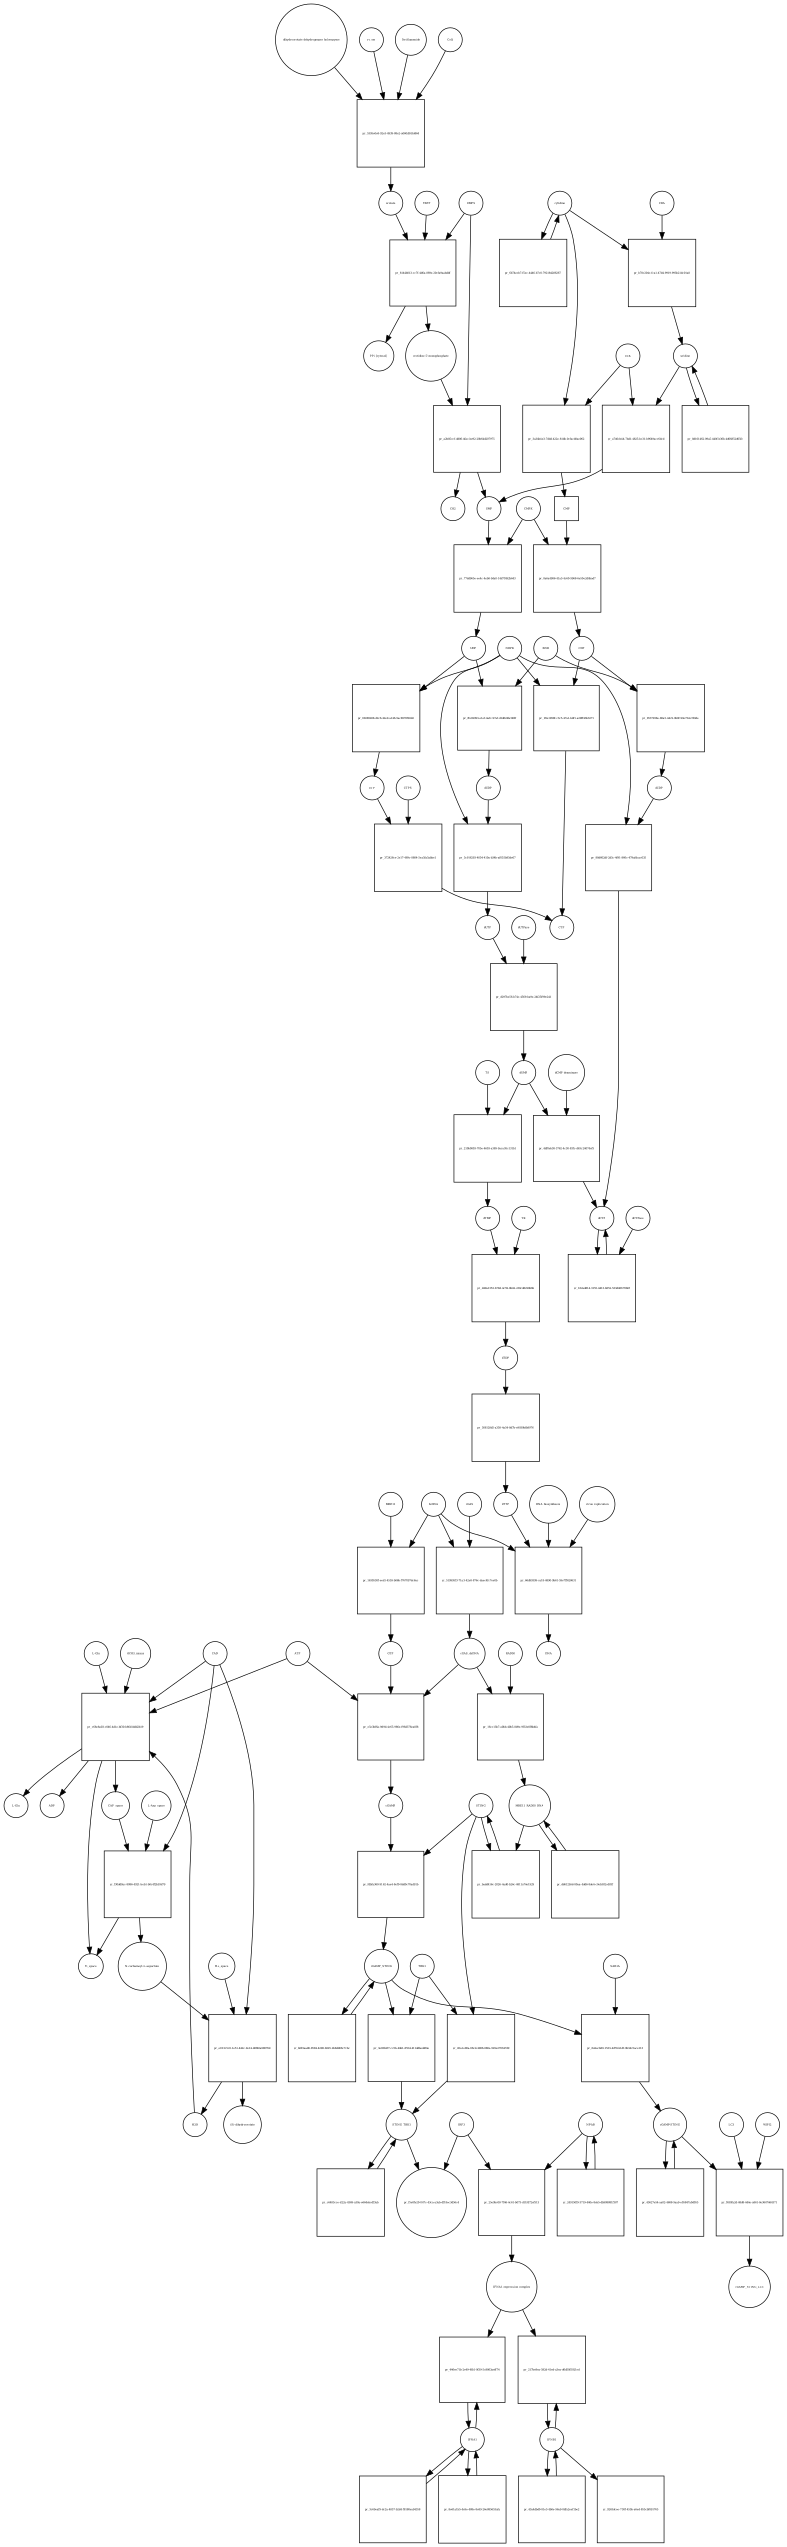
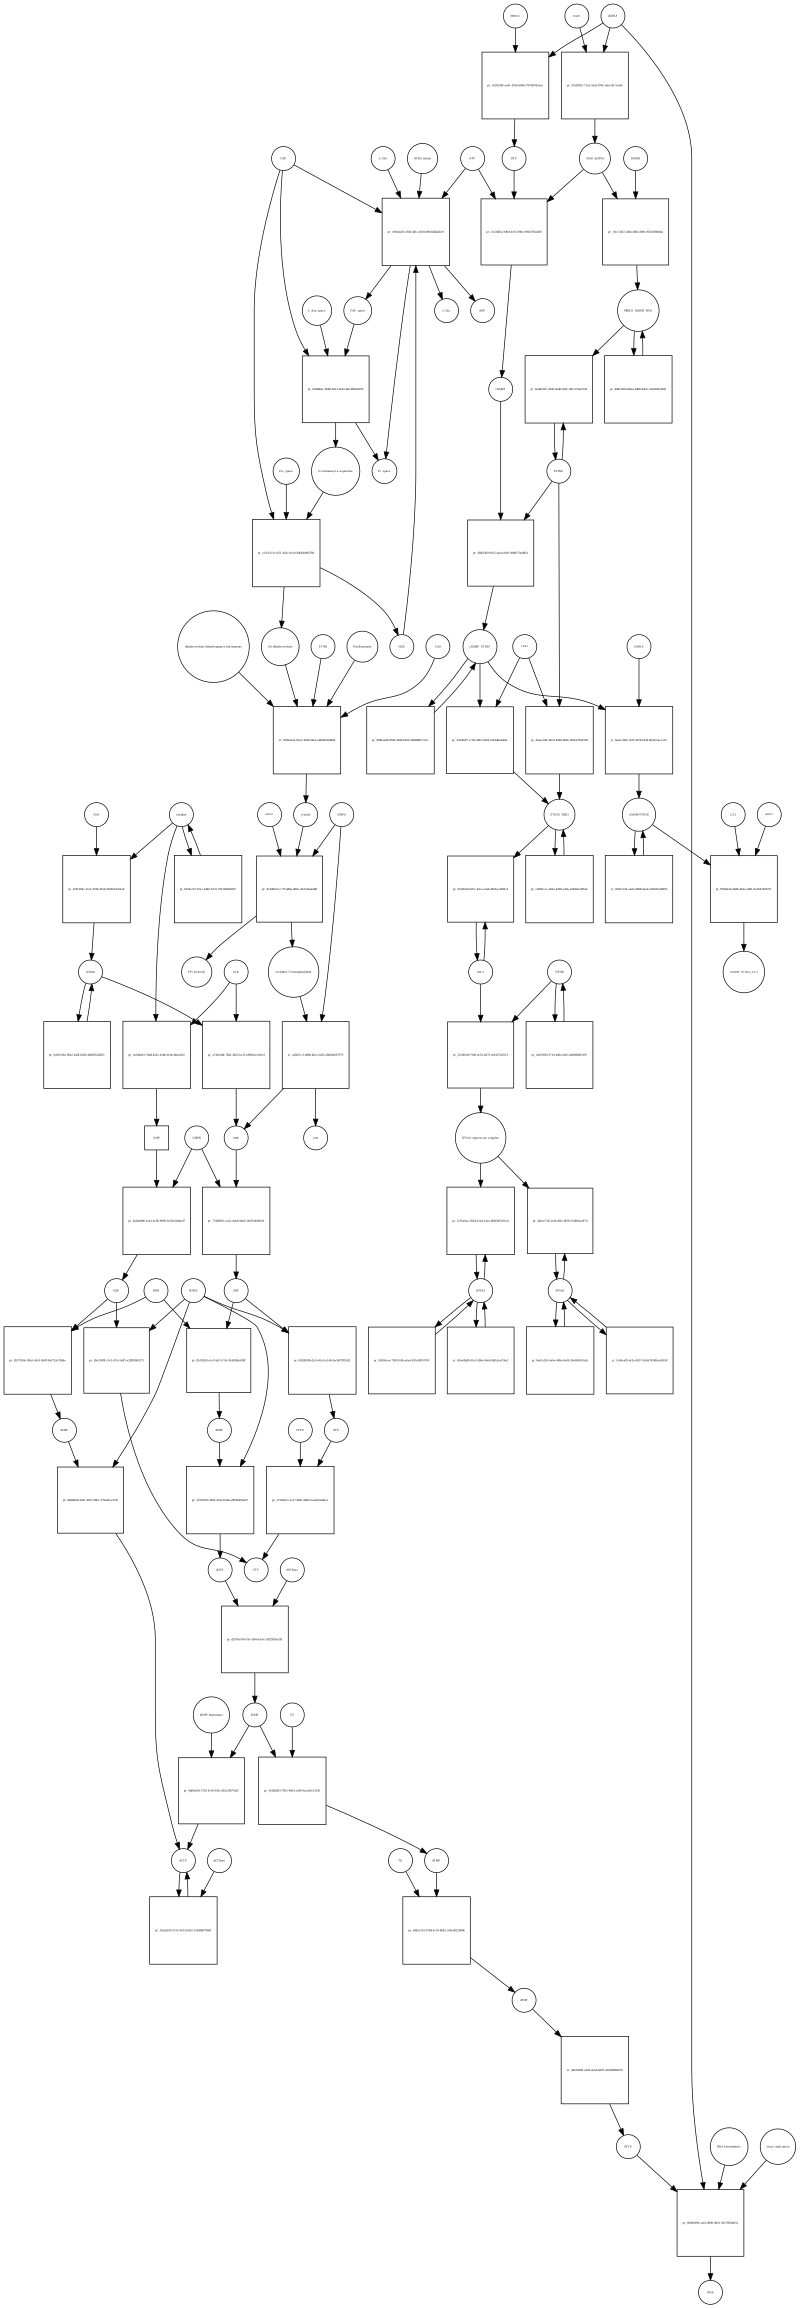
none -> (290, 682)
none -> (476, 938)
none -> (452, 1320)
(432, 2203) -> (481, 889)
